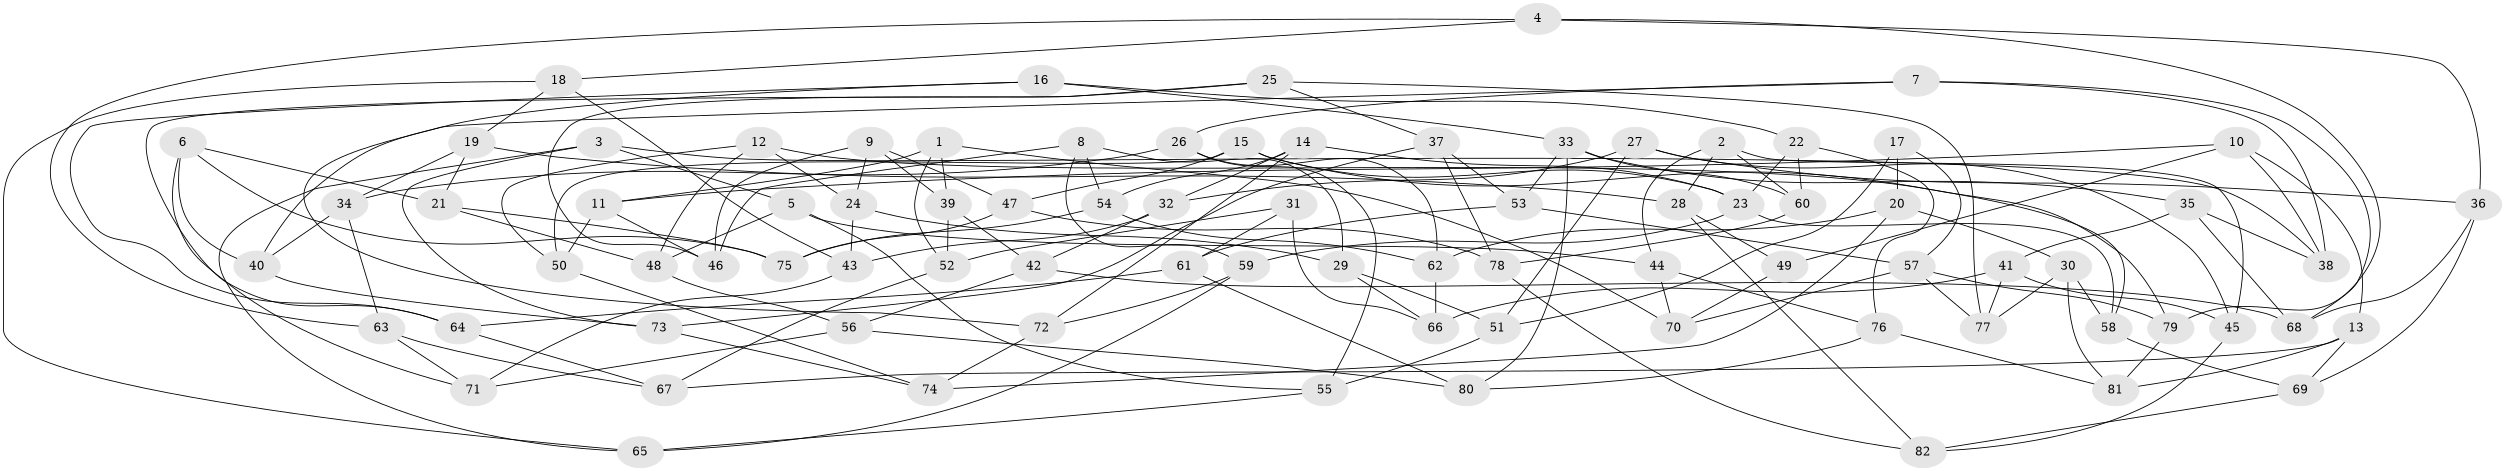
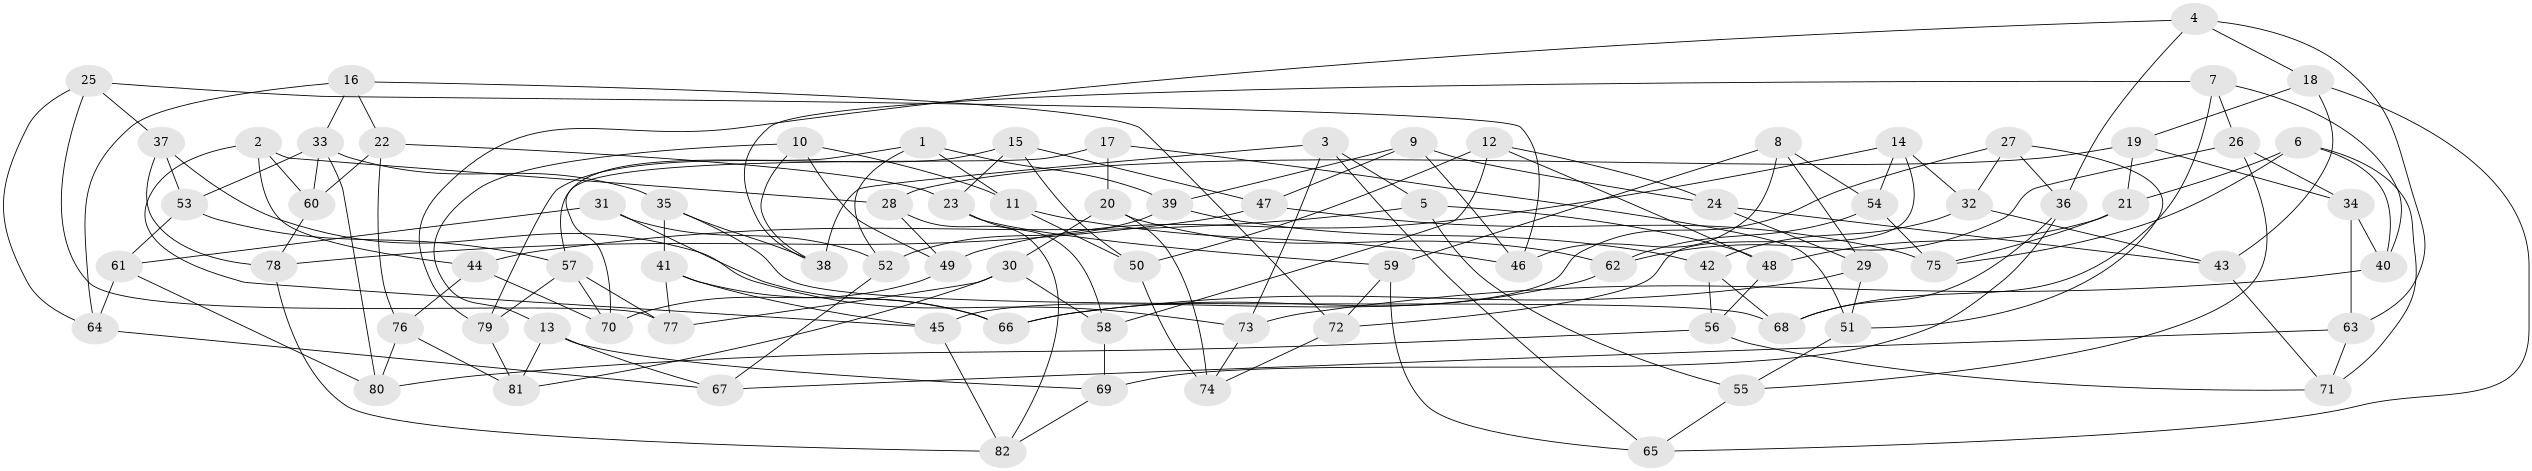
(1526, 166) -> (1468, 218)
